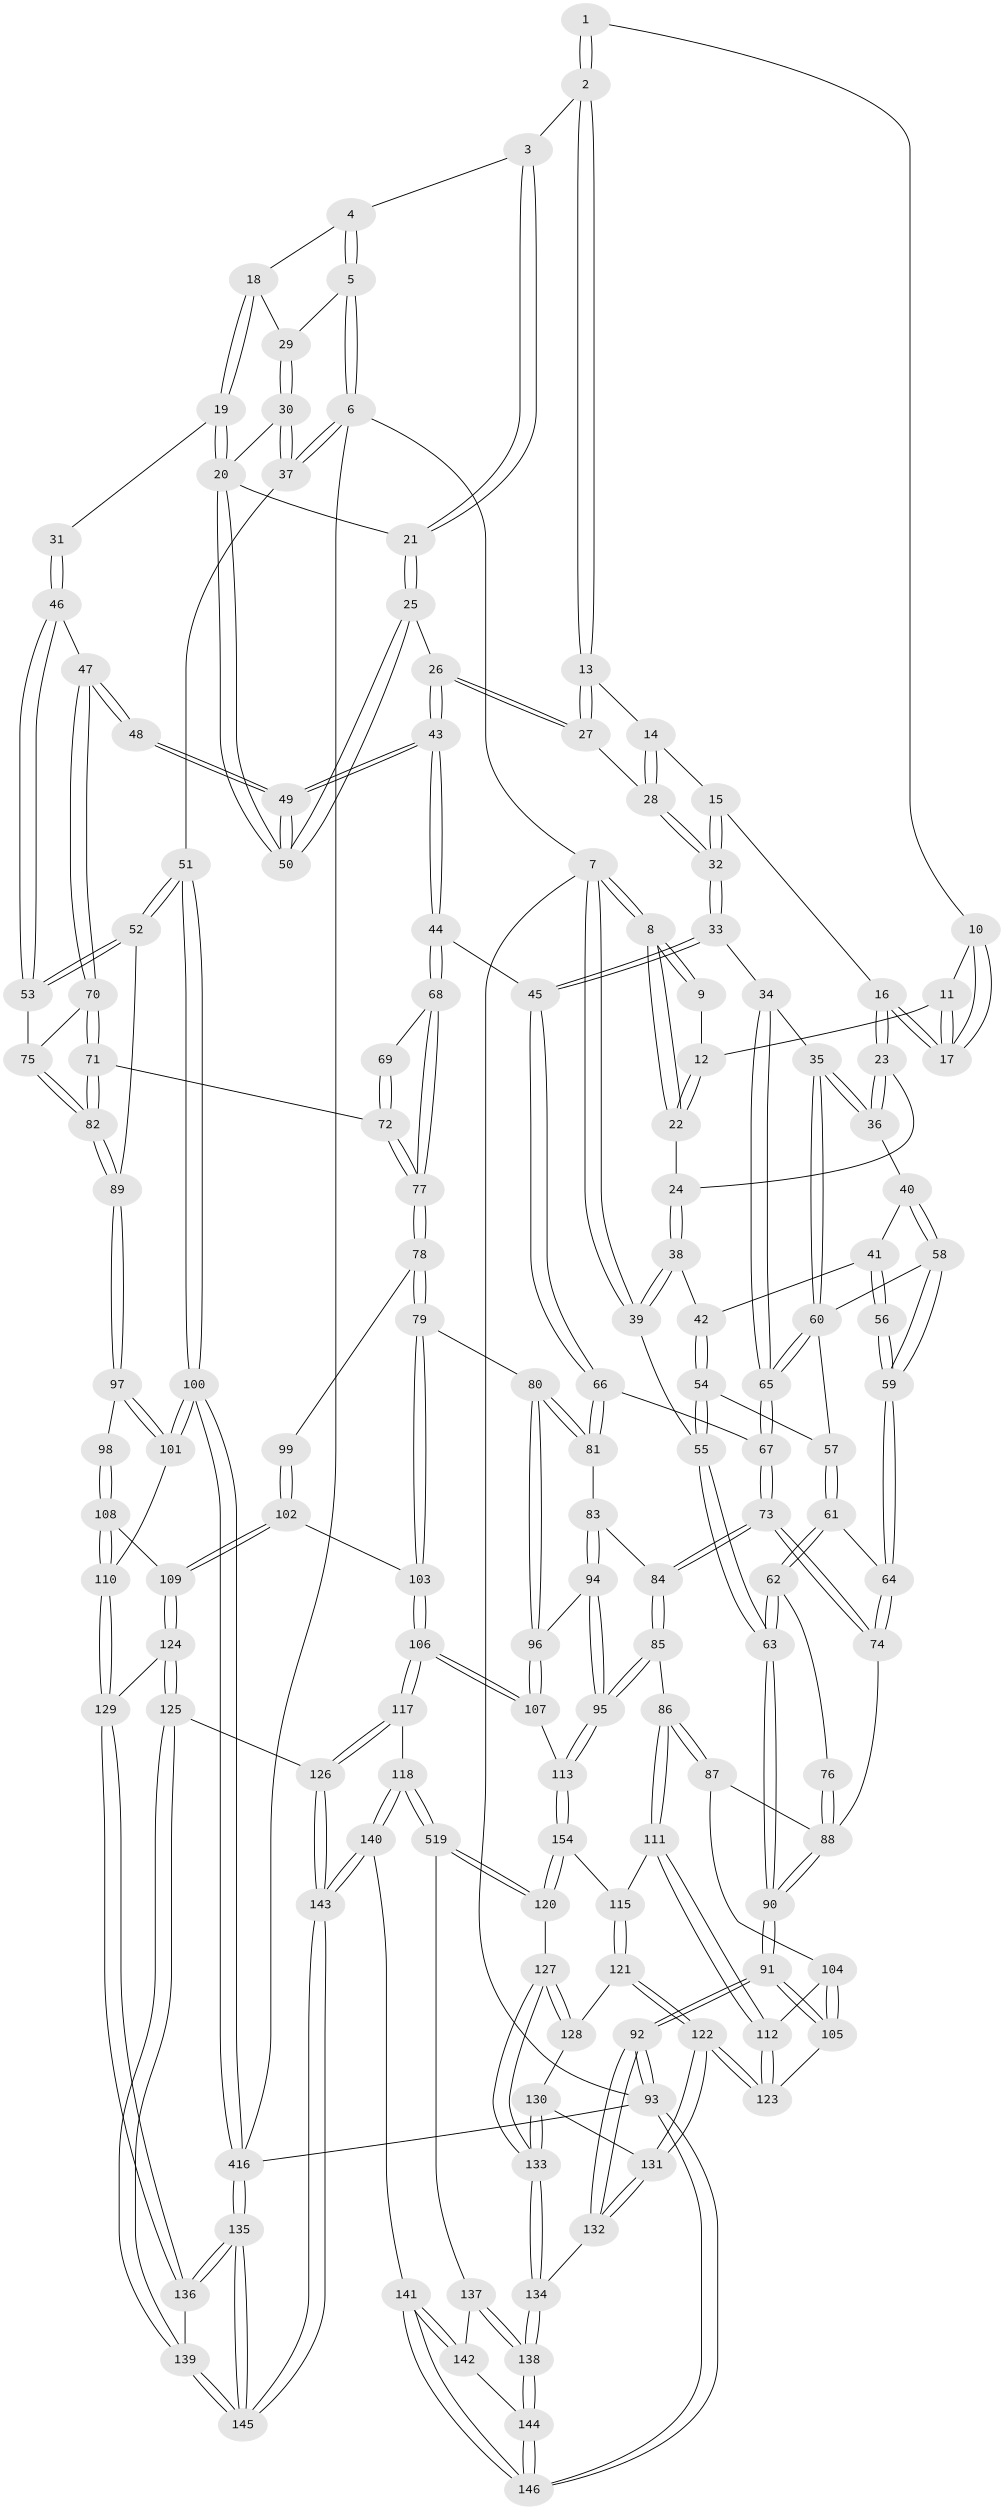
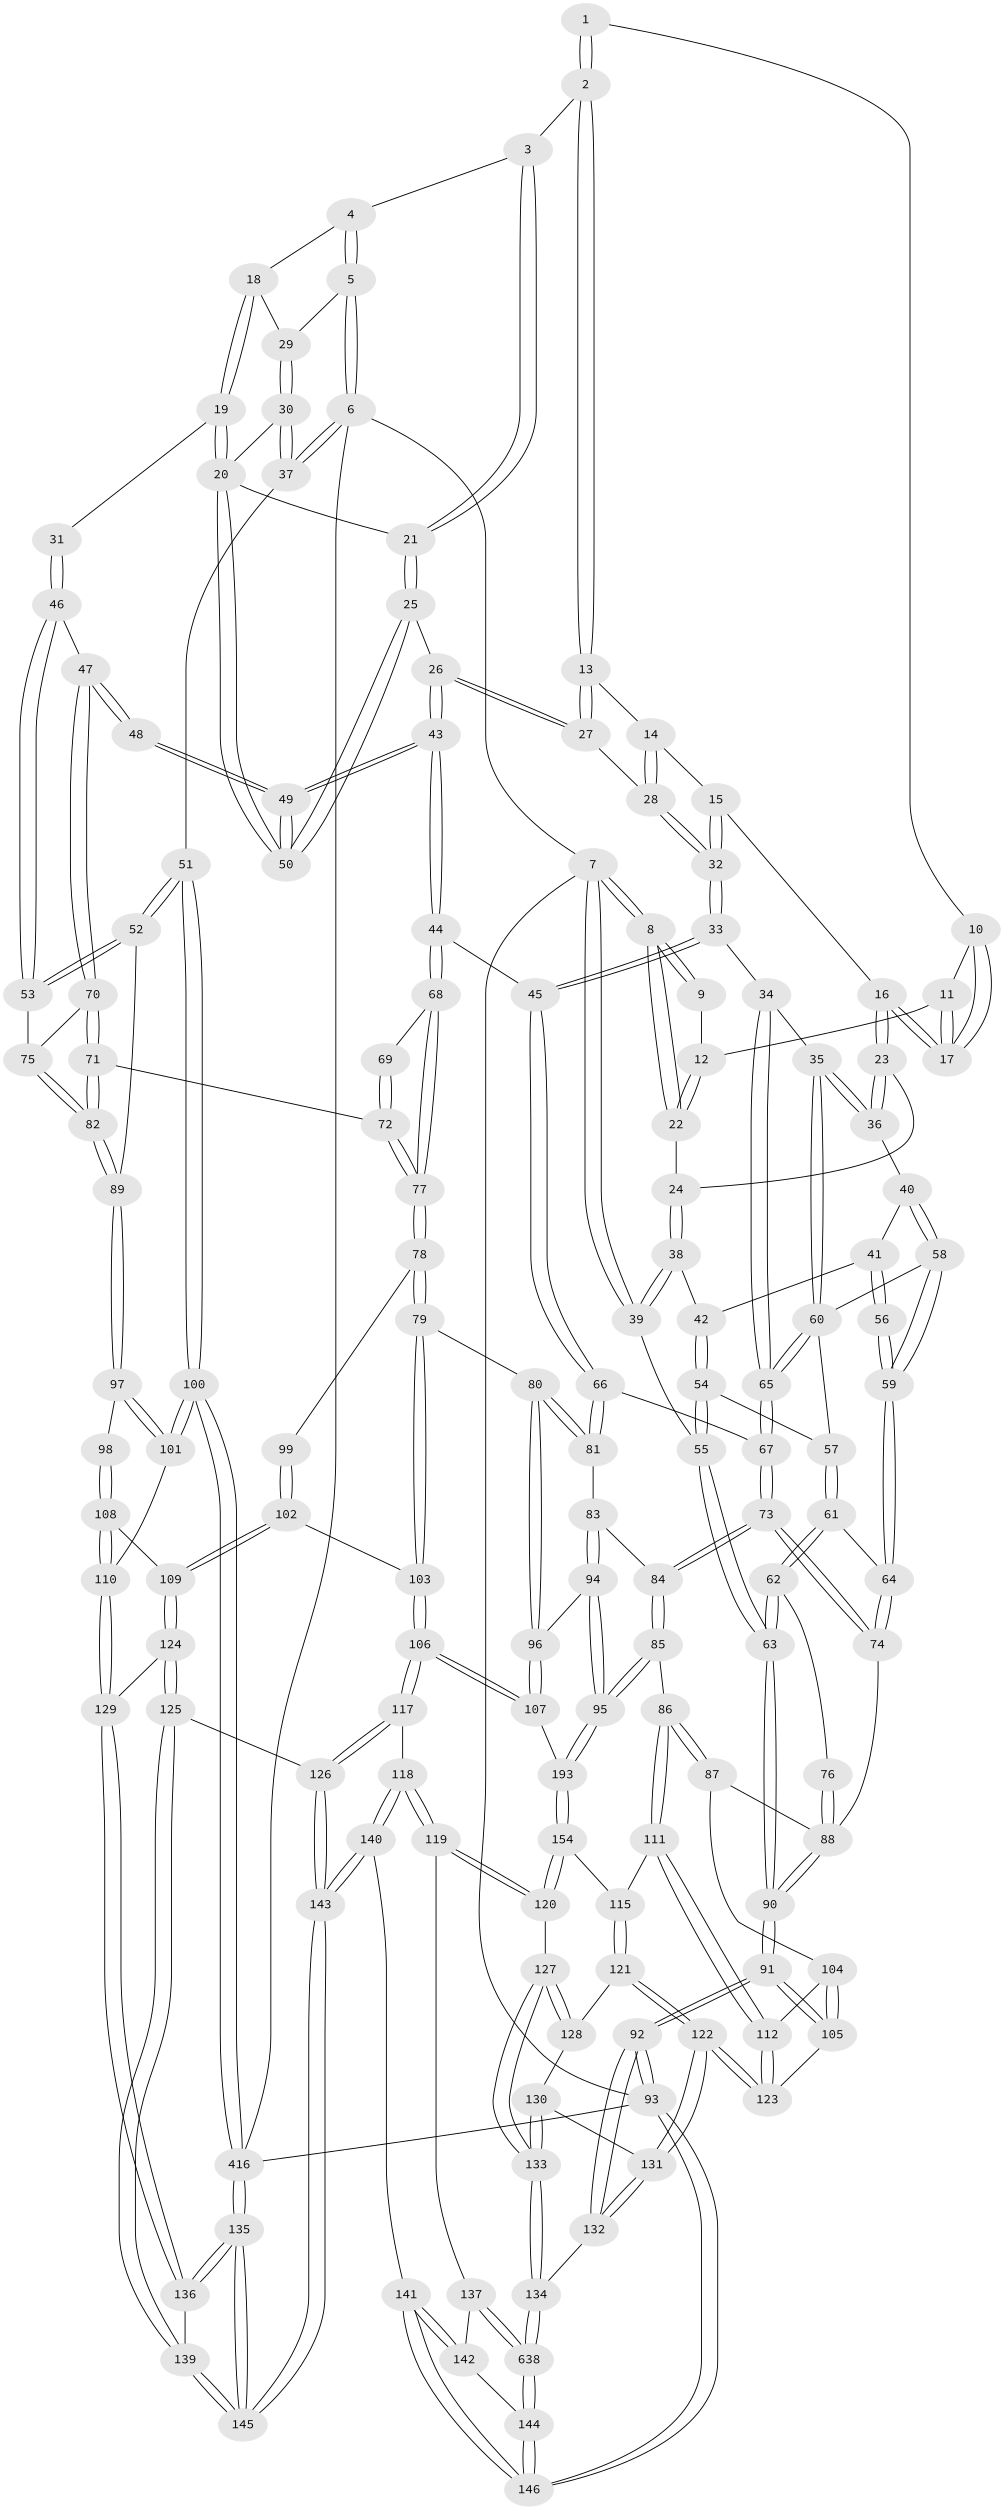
(562, 1775) -> (562, 1775)
(436, 1840) -> (436, 1840)
(529, 2360) -> (529, 2360)
